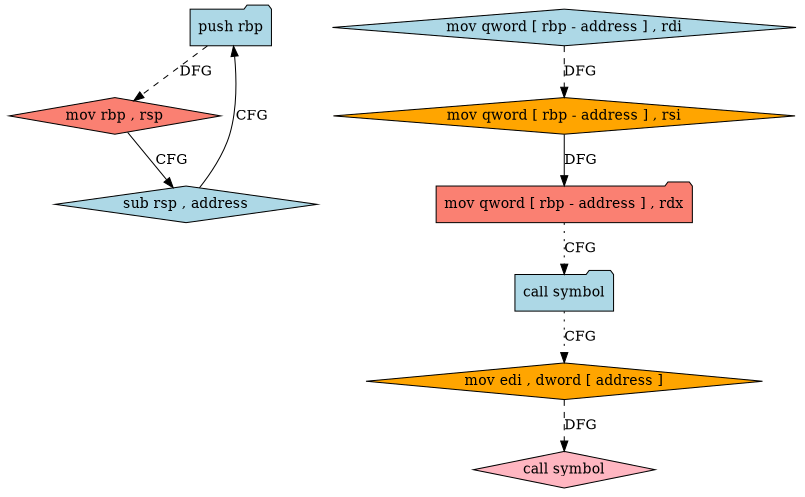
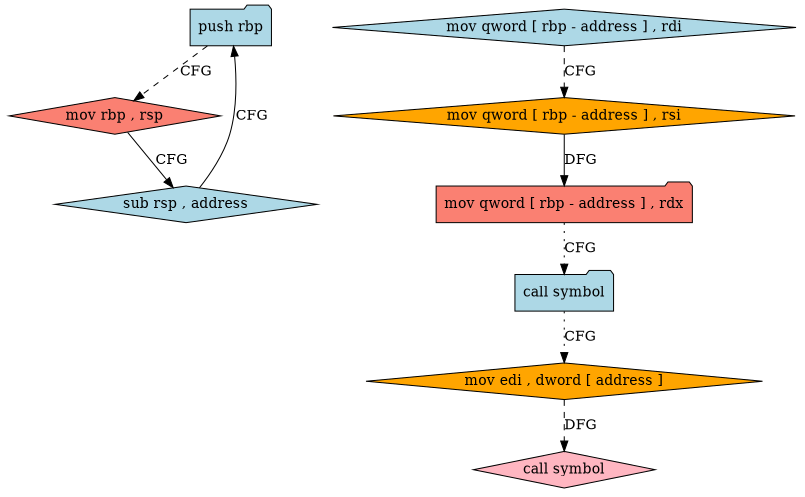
(196, 72) -> (196, 72)
(581, 72) -> (581, 72)
